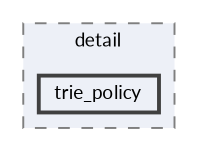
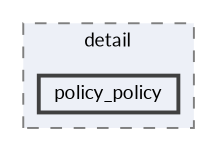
(99, 94) -> (109, 94)
